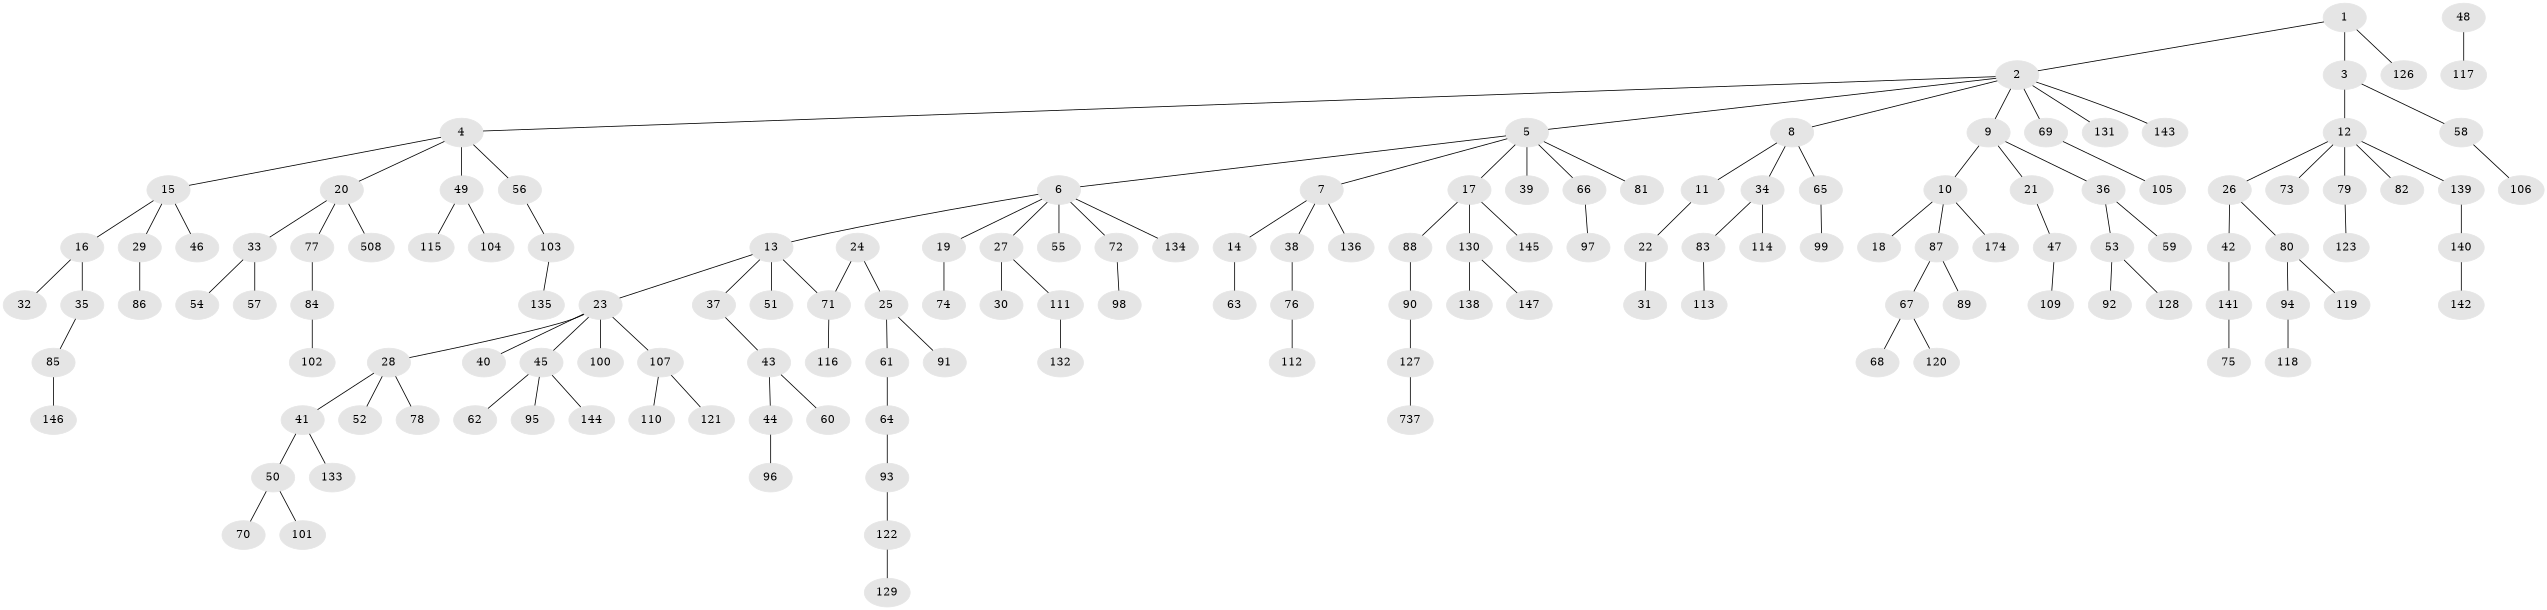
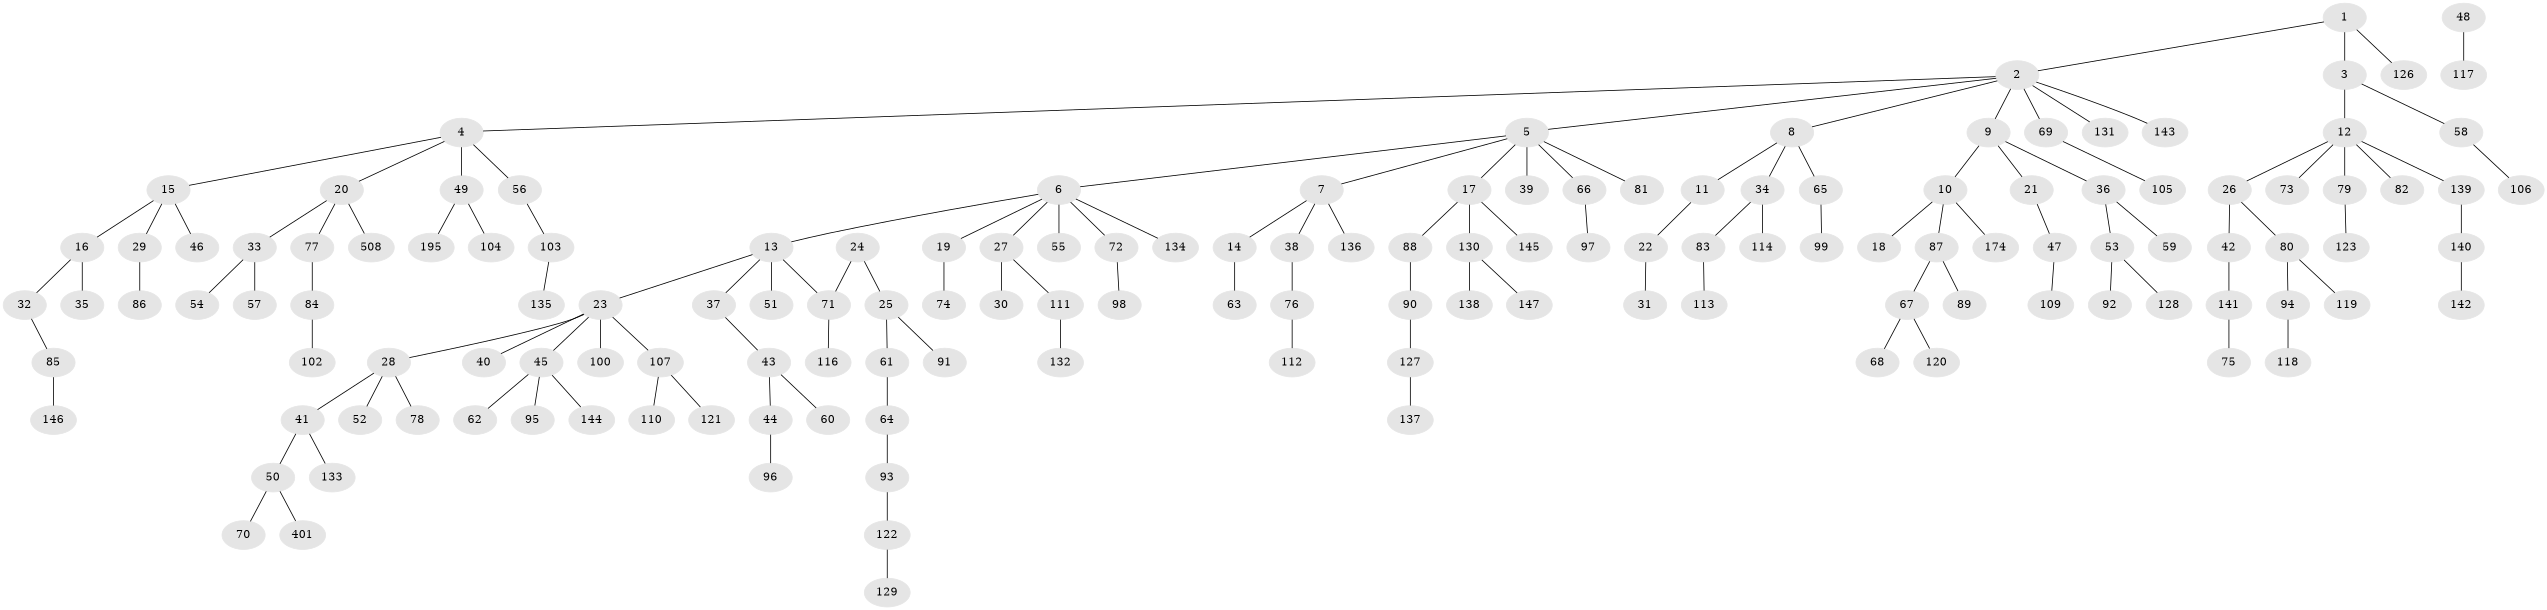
(431, 248) -> (431, 248)
(68, 334) -> (39, 334)
(1410, 420) -> (1410, 420)
(303, 535) -> (303, 535)
